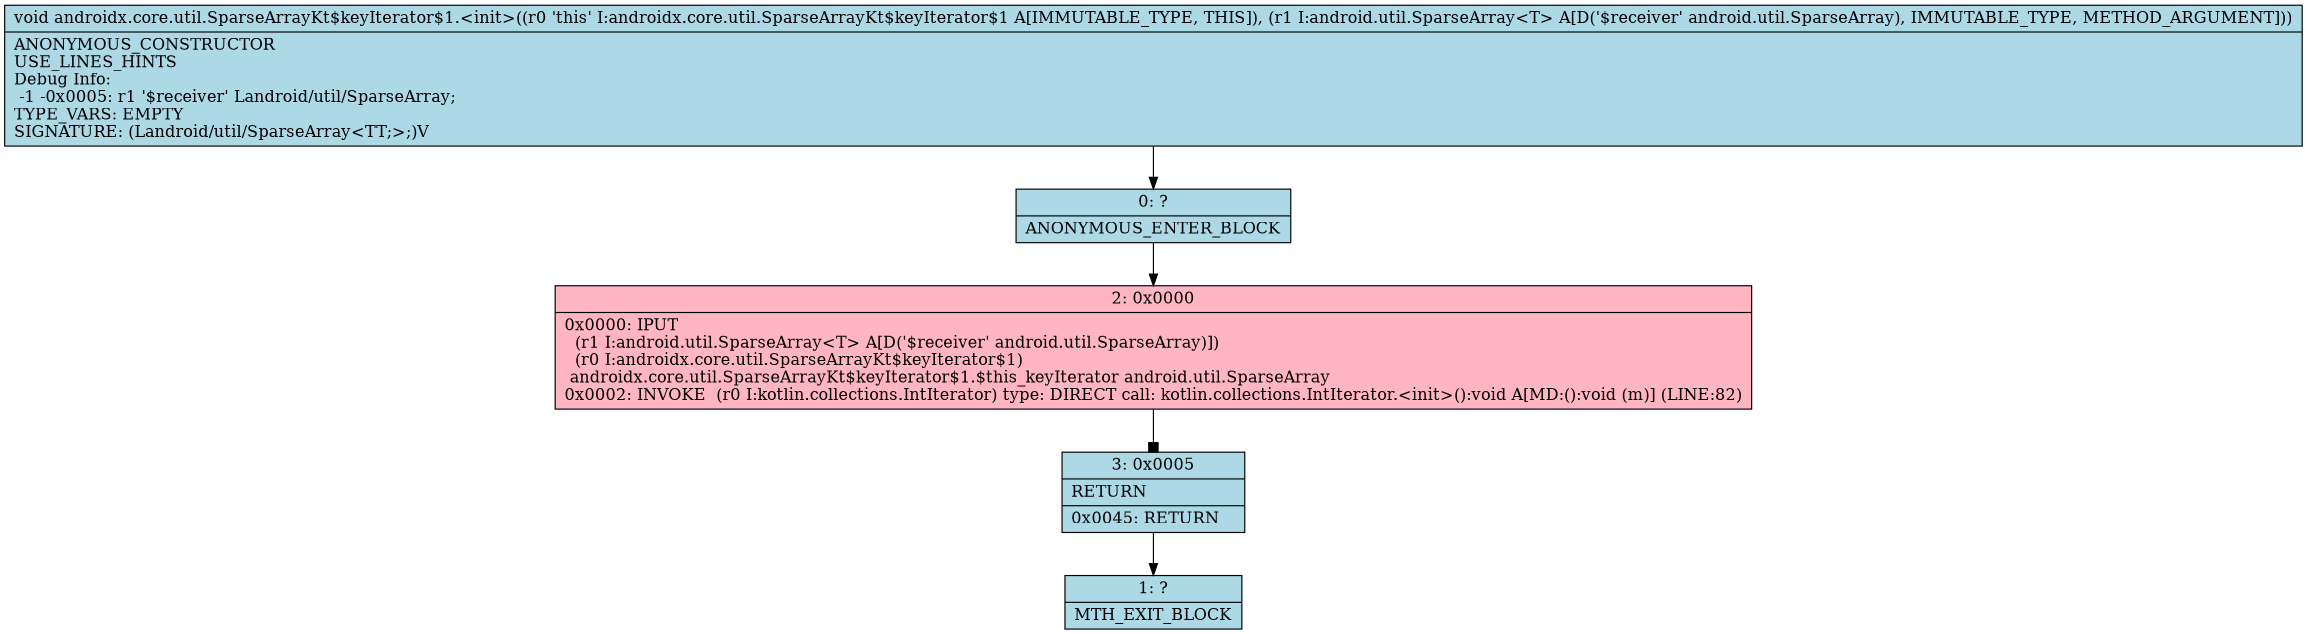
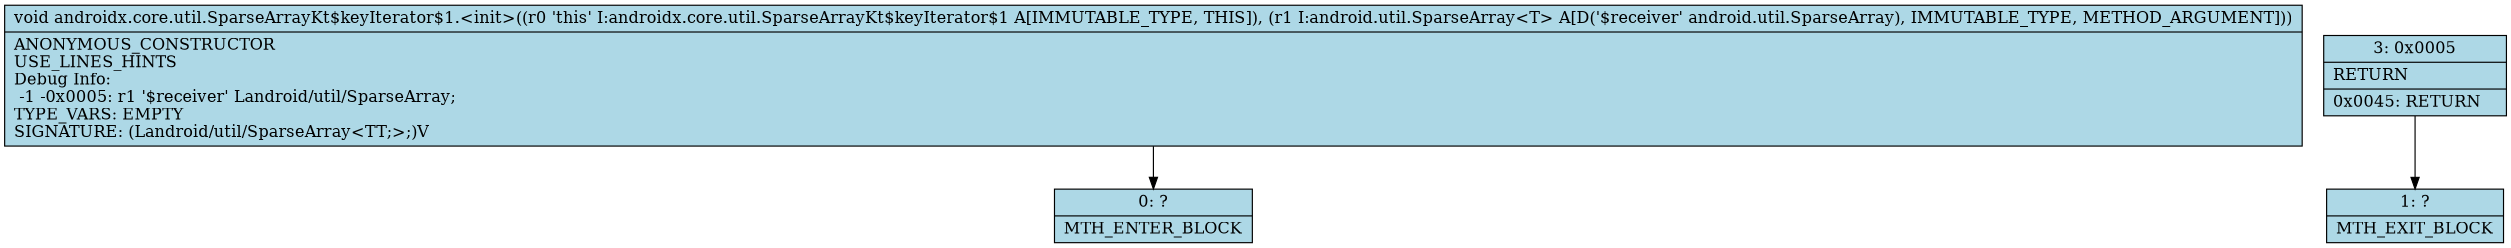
(1153, 229) -> (1153, 229)
(1153, 347) -> none
